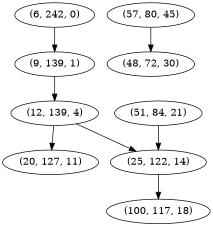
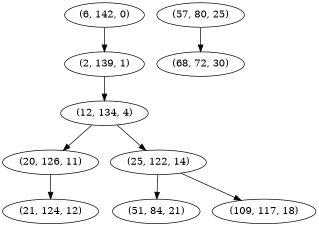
(55, 15) -> (104, 15)
(151, 15) -> (201, 15)
(55, 64) -> (104, 64)
(151, 64) -> (201, 64)
(55, 113) -> (104, 113)
(158, 134) -> (157, 184)
(51, 162) -> (51, 162)
none -> (51, 211)
(158, 211) -> (264, 211)
